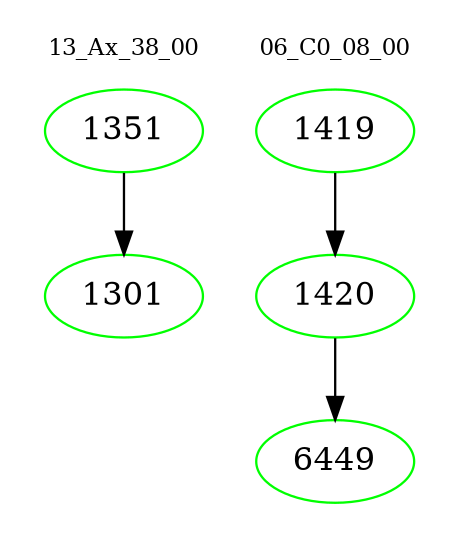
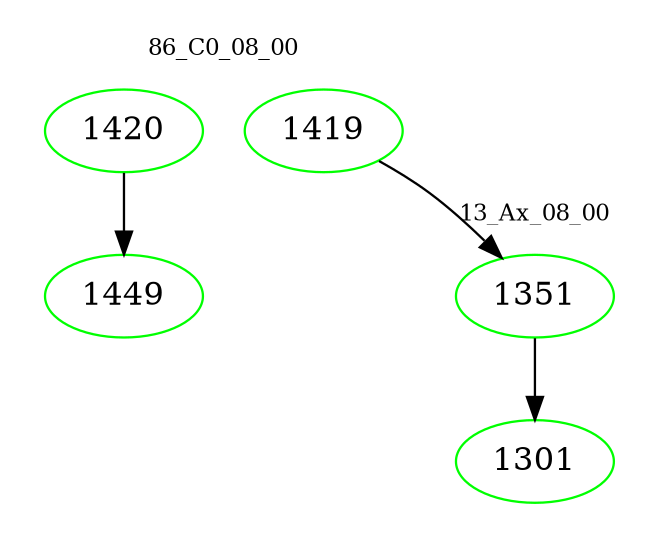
(124, 49) -> (535, 215)
(335, 49) -> (224, 49)
(335, 202) -> (453, 212)
(335, 461) -> (124, 296)
